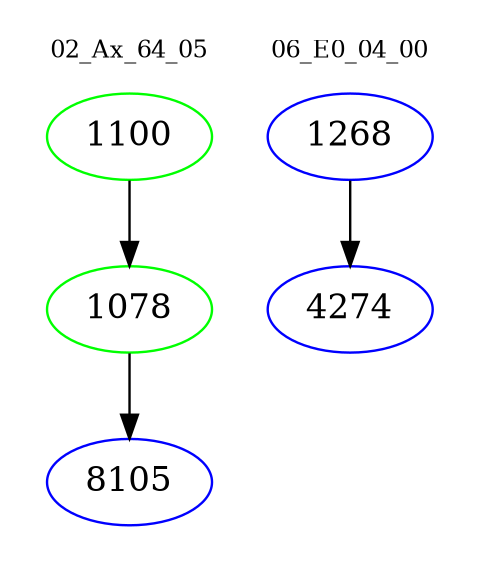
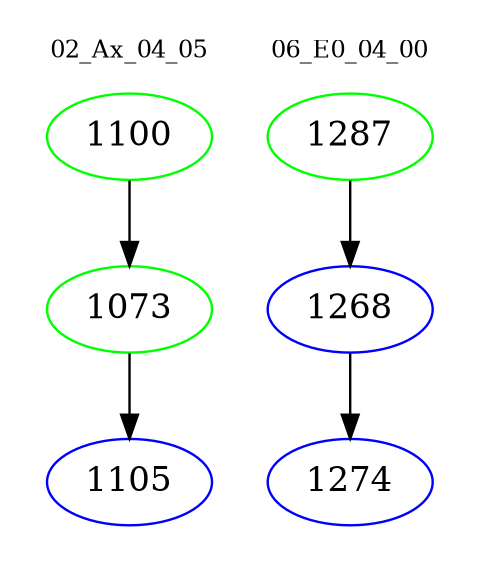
(130, 52) -> (130, 52)
none -> (350, 137)
(130, 309) -> (130, 309)
(350, 309) -> (350, 482)
(130, 482) -> (130, 482)
